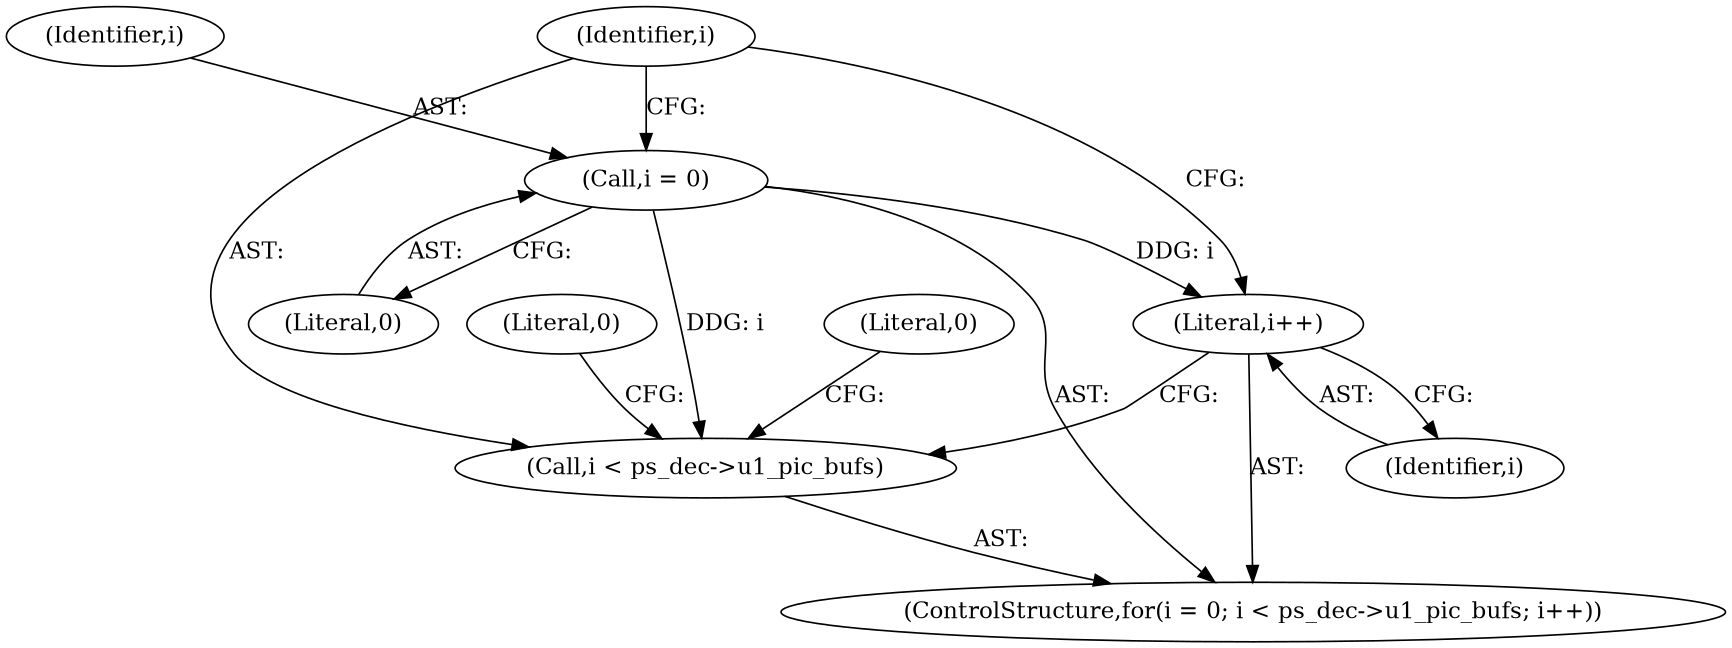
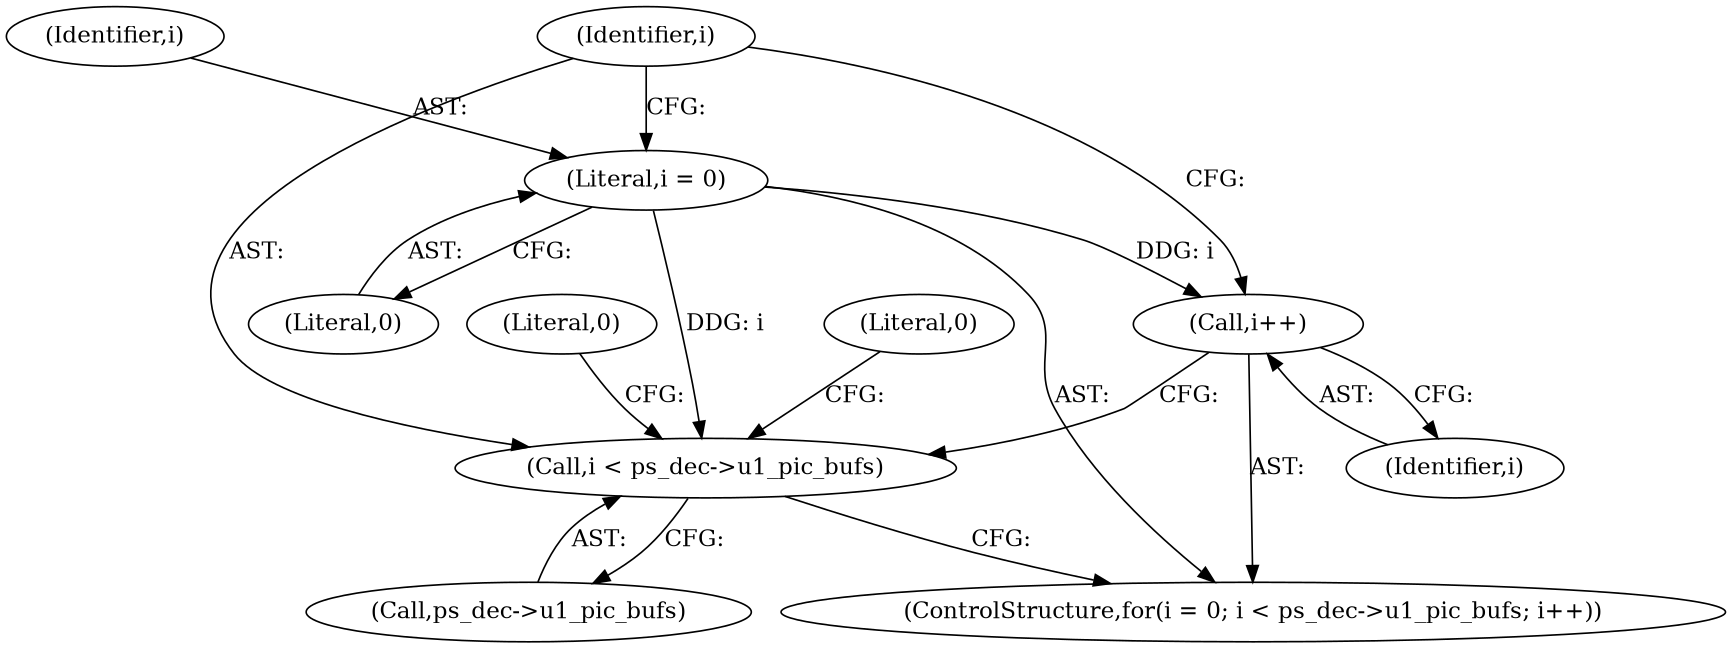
(646, 180) -> (646, 180)
(1248, 324) -> (1248, 324)
(1005, 540) -> (1005, 540)
none -> (529, 612)
